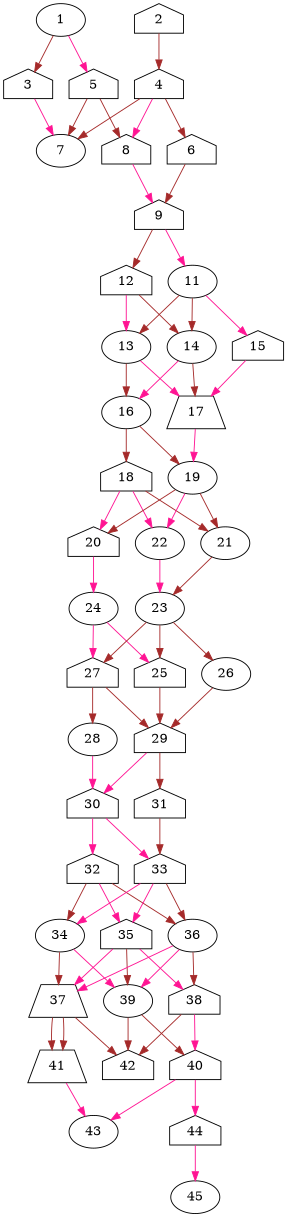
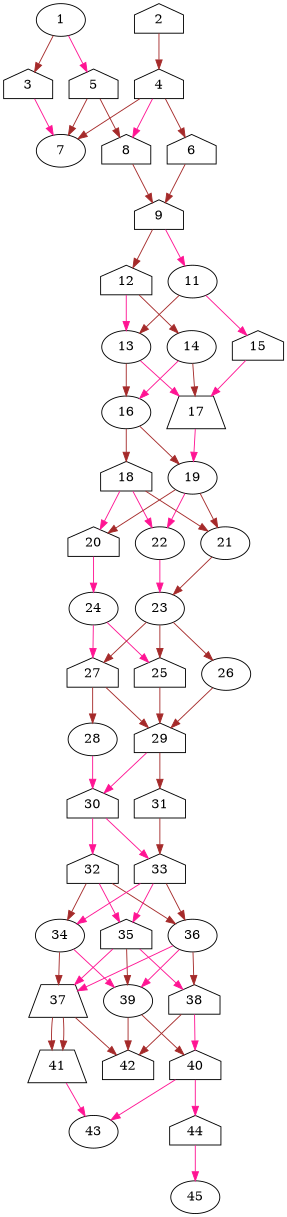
(140, 179) -> (140, 179)
(192, 310) -> none
